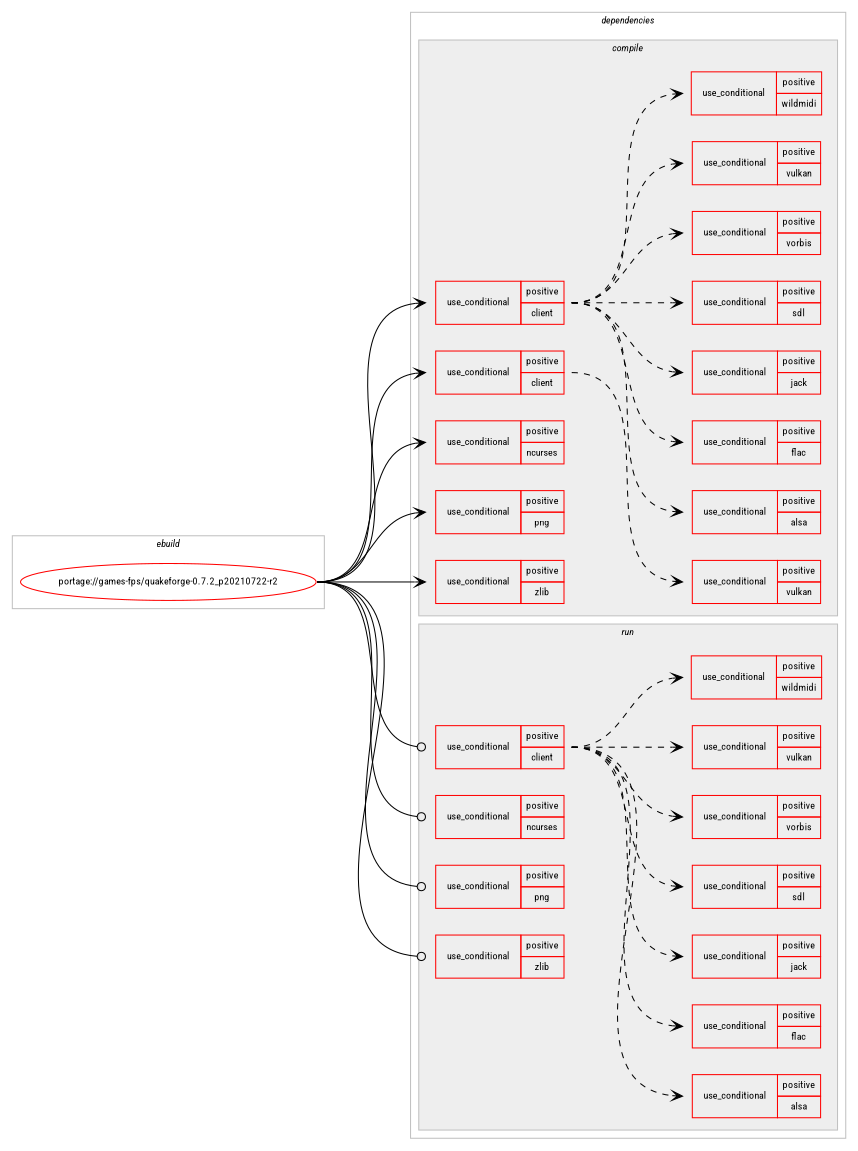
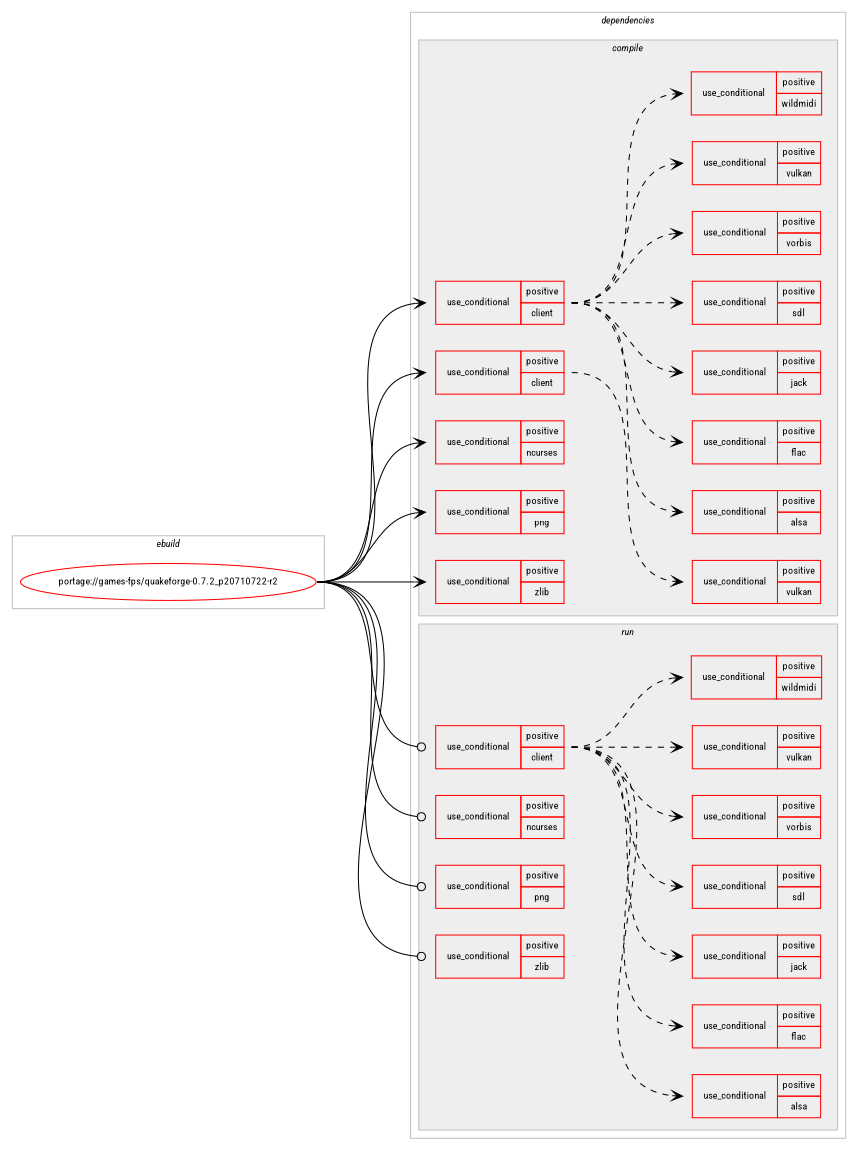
(168, 582) -> (168, 582)
